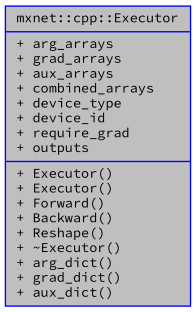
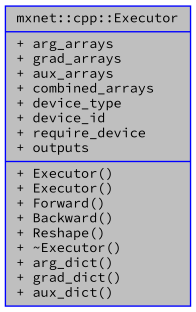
(74, 133) -> (82, 133)
